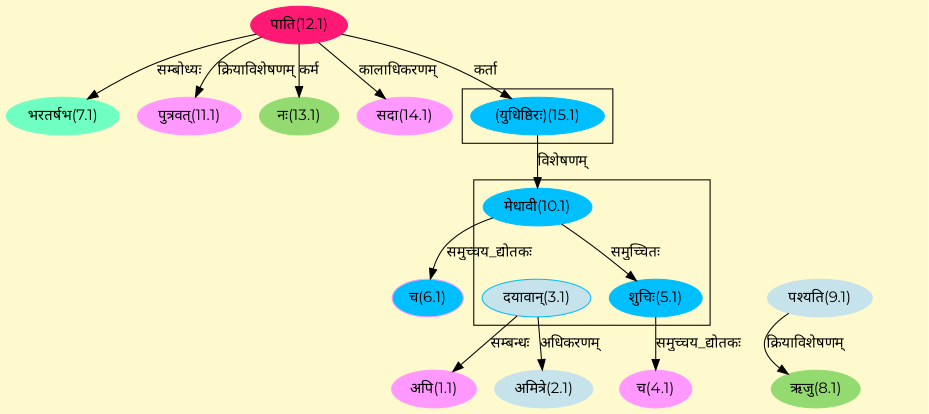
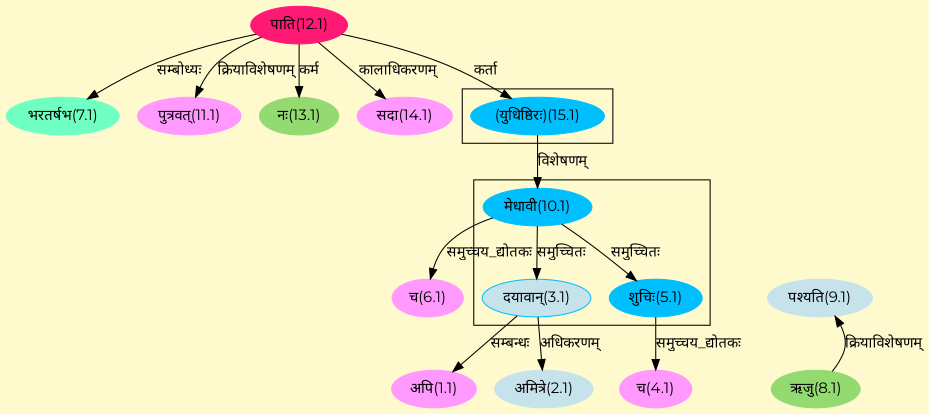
none -> (537, 247)
(428, 298) -> (428, 298)
(765, 339) -> (844, 350)
